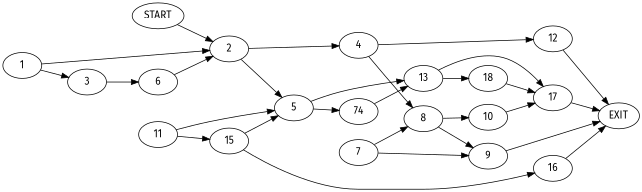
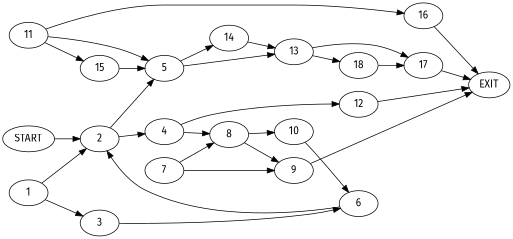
(517, 109) -> (325, 164)
(359, 112) -> (229, 38)
(382, 189) -> (220, 5)
